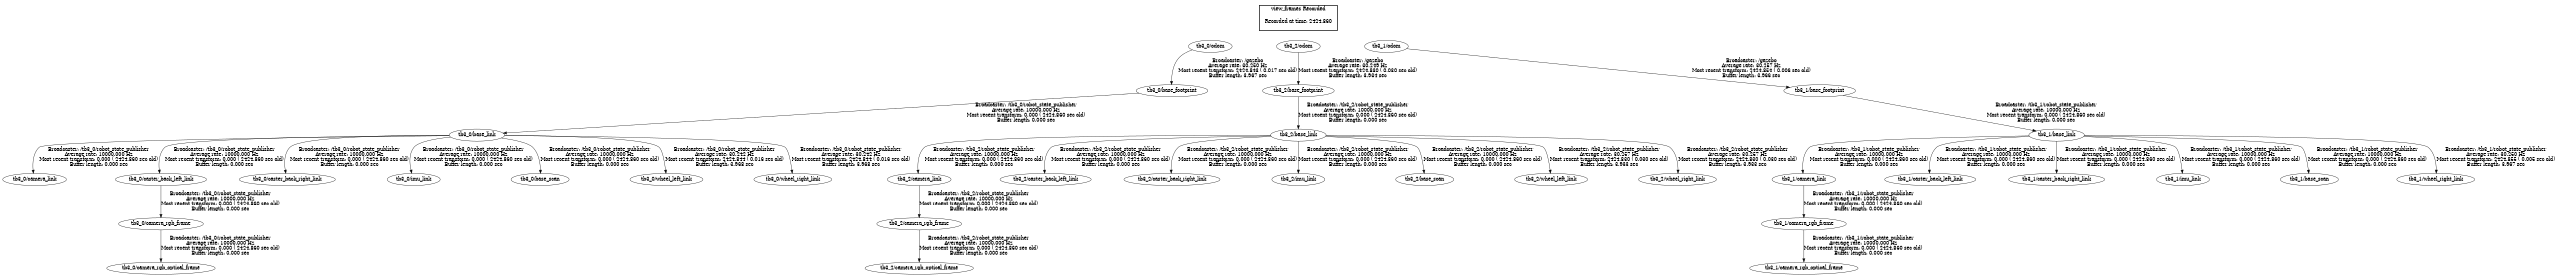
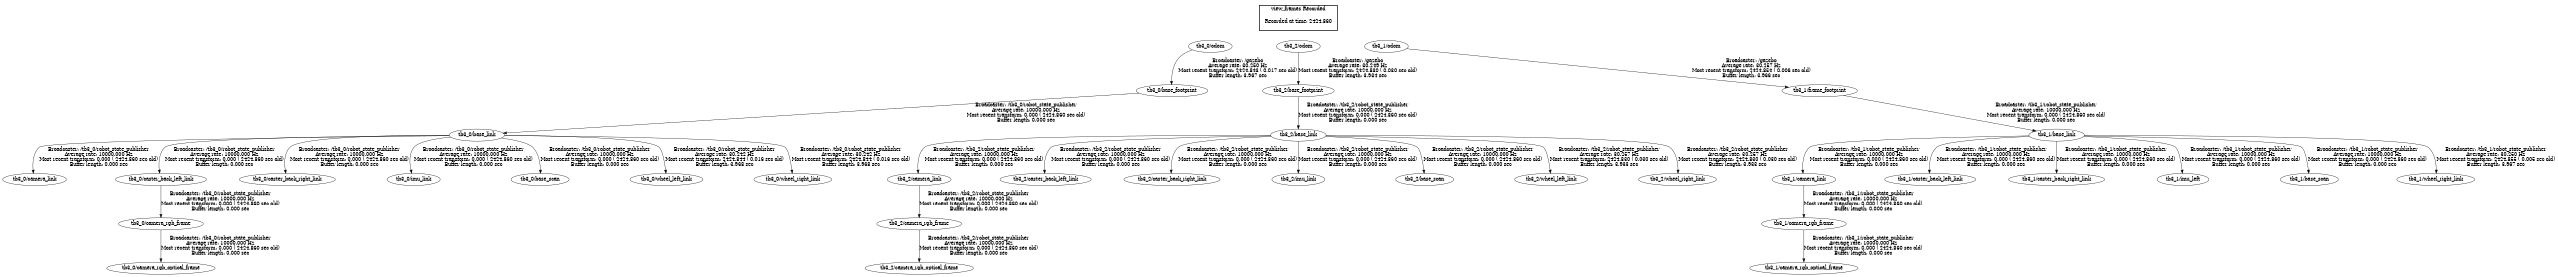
(1820, 91) -> (1820, 91)
(2183, 179) -> (2183, 179)
